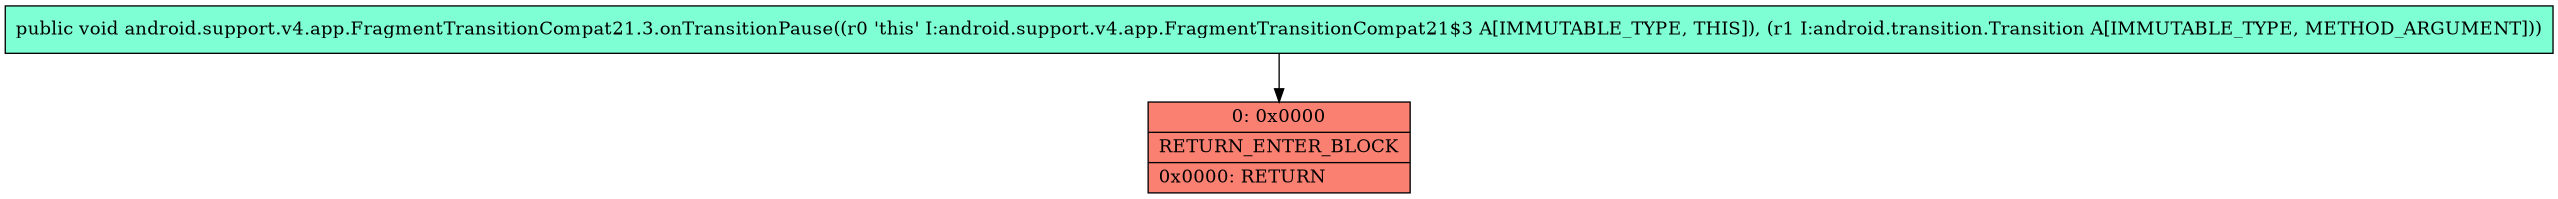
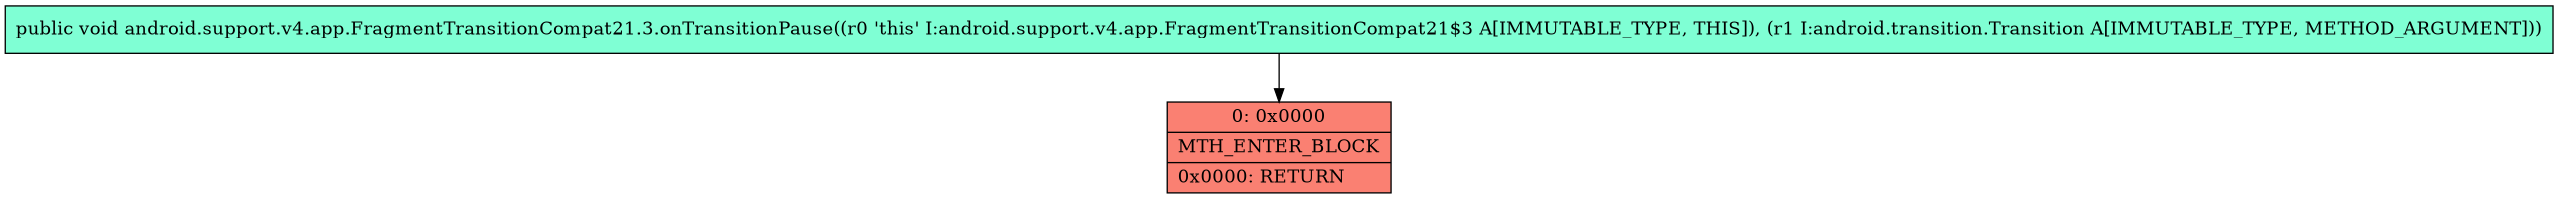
(1279, 147) -> (1279, 147)
